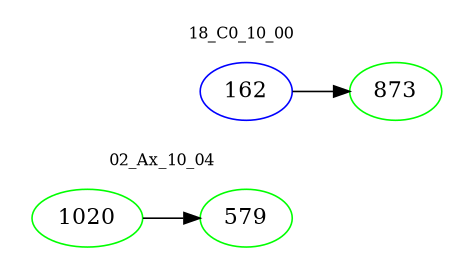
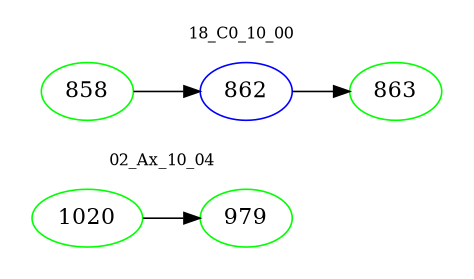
none -> (87, 91)
(246, 91) -> (246, 91)
(396, 91) -> (396, 91)
(246, 218) -> (246, 218)
